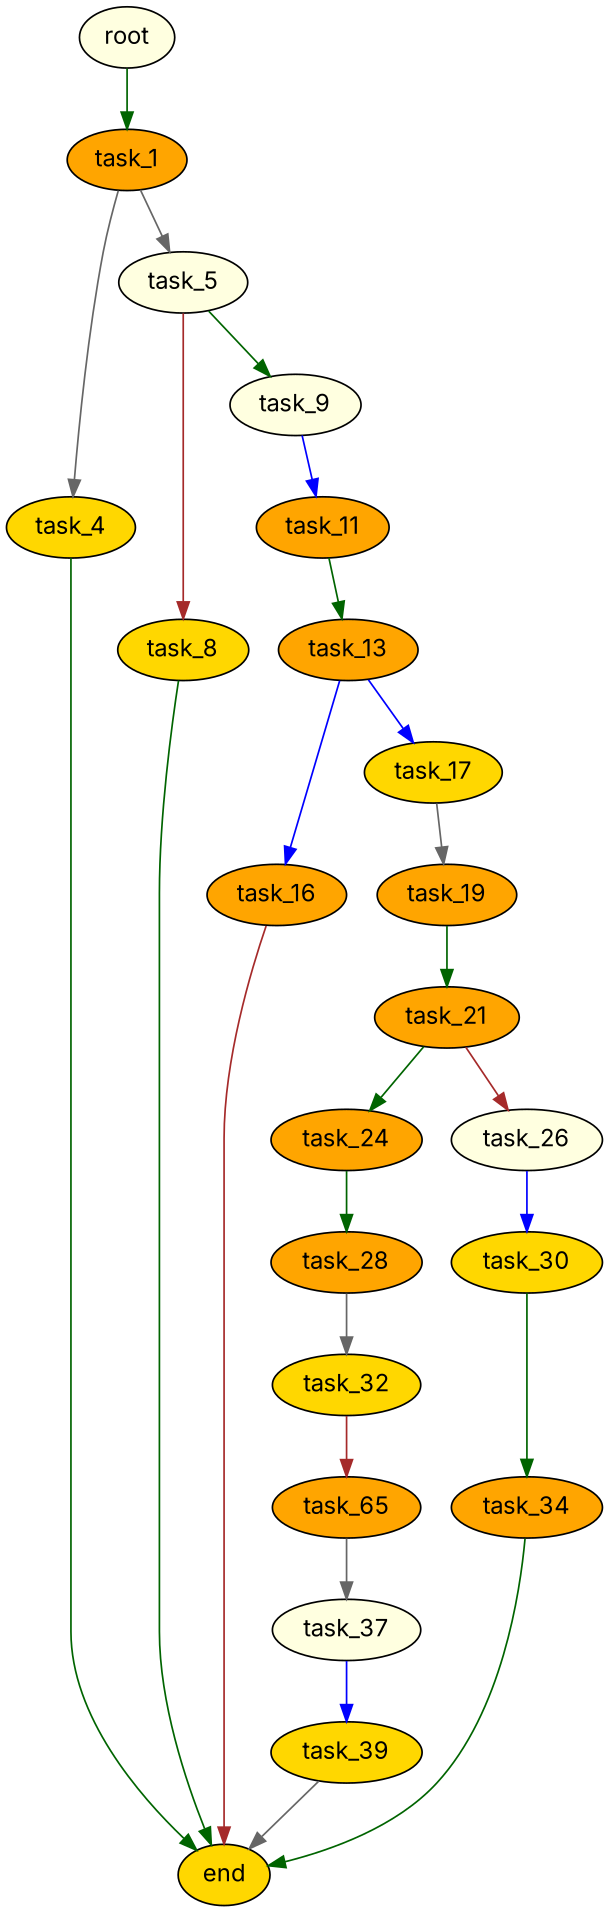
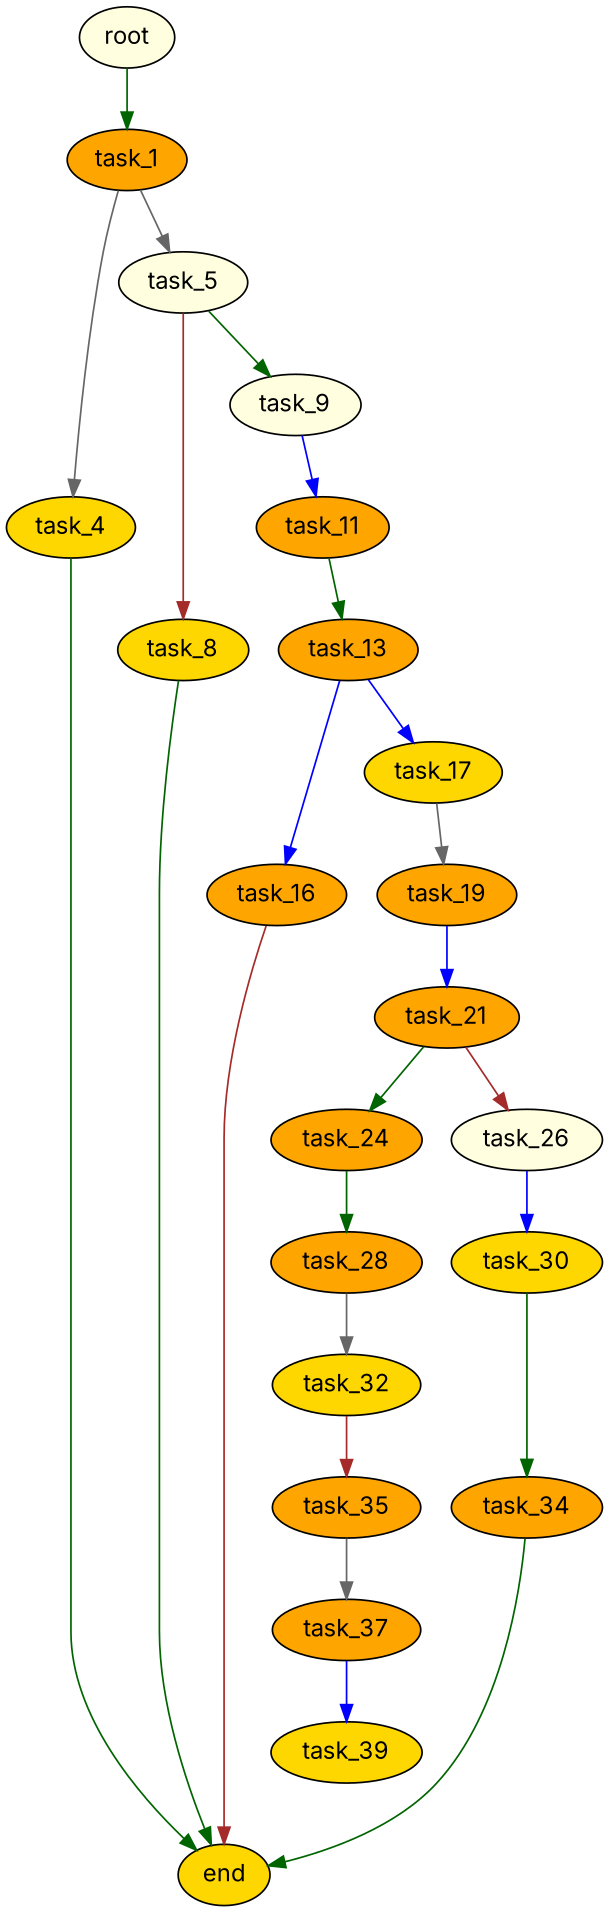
(447, 948) -> (447, 948)
(347, 1507) -> (347, 1507)
(347, 1630) -> (347, 1630)
(290, 1809) -> none
